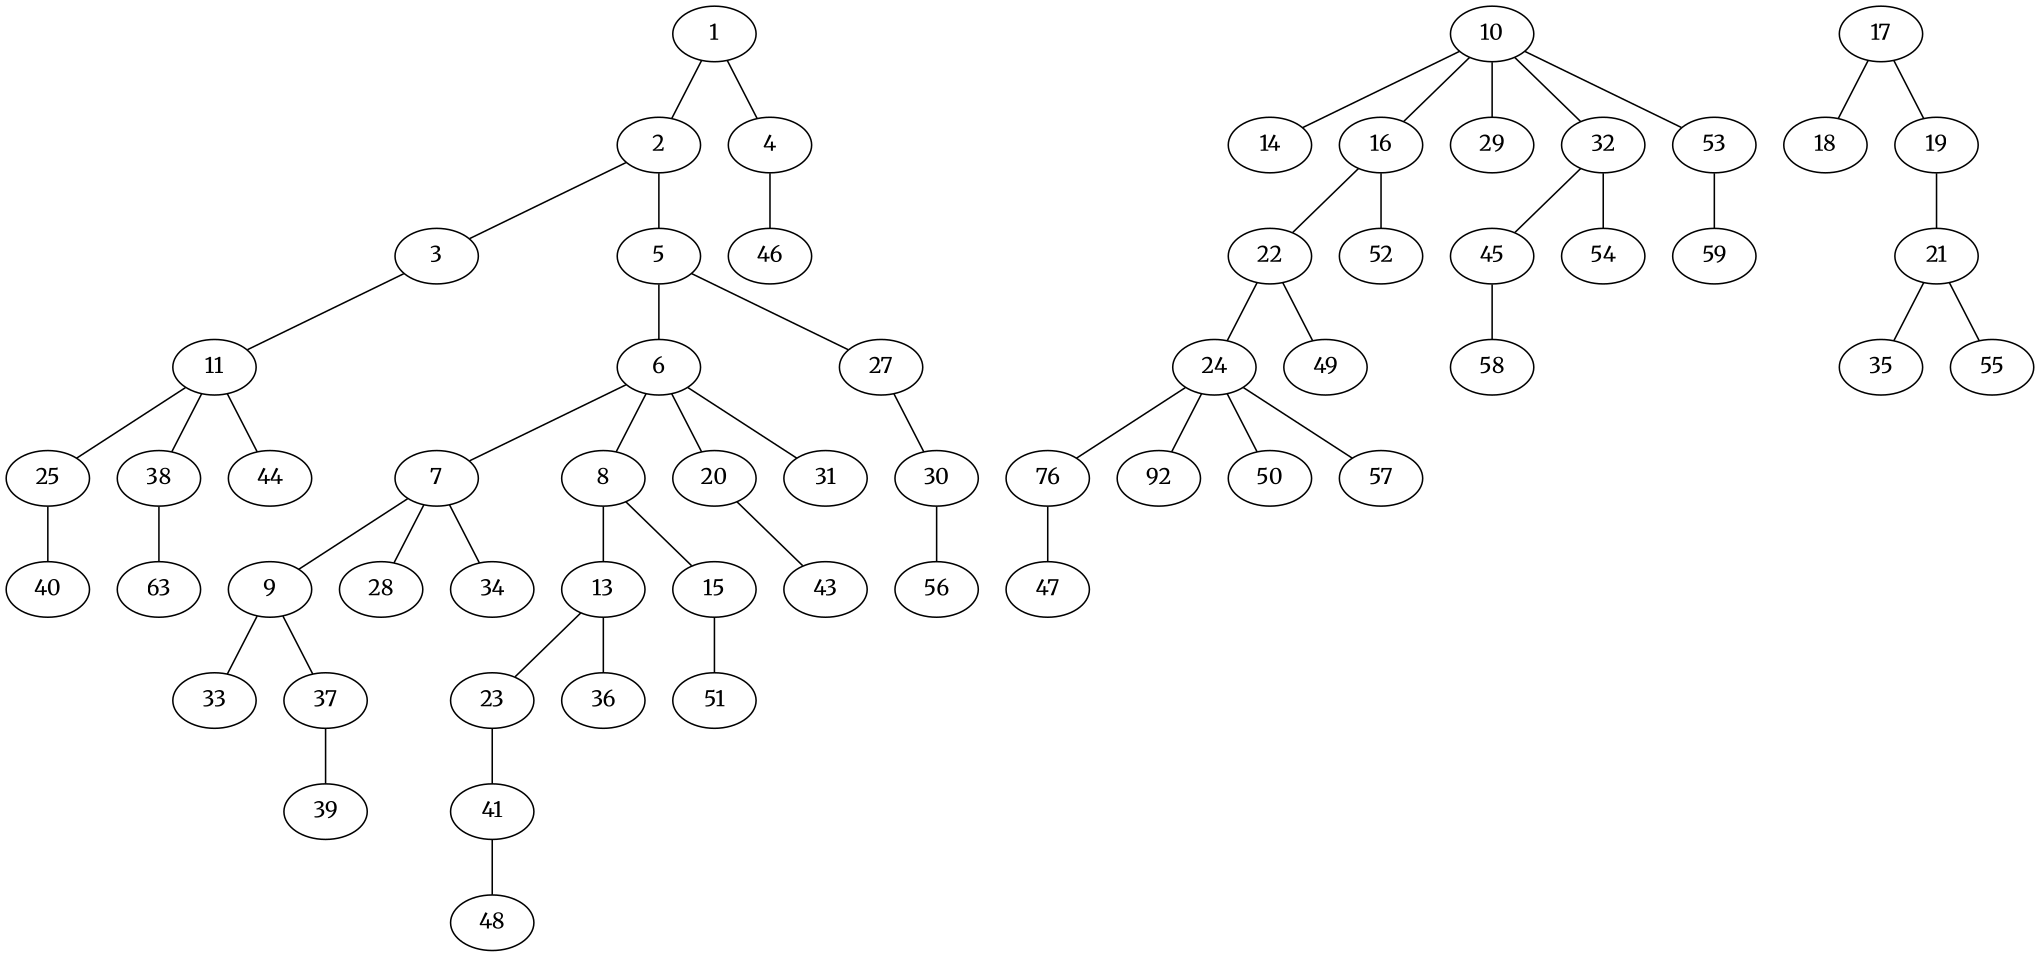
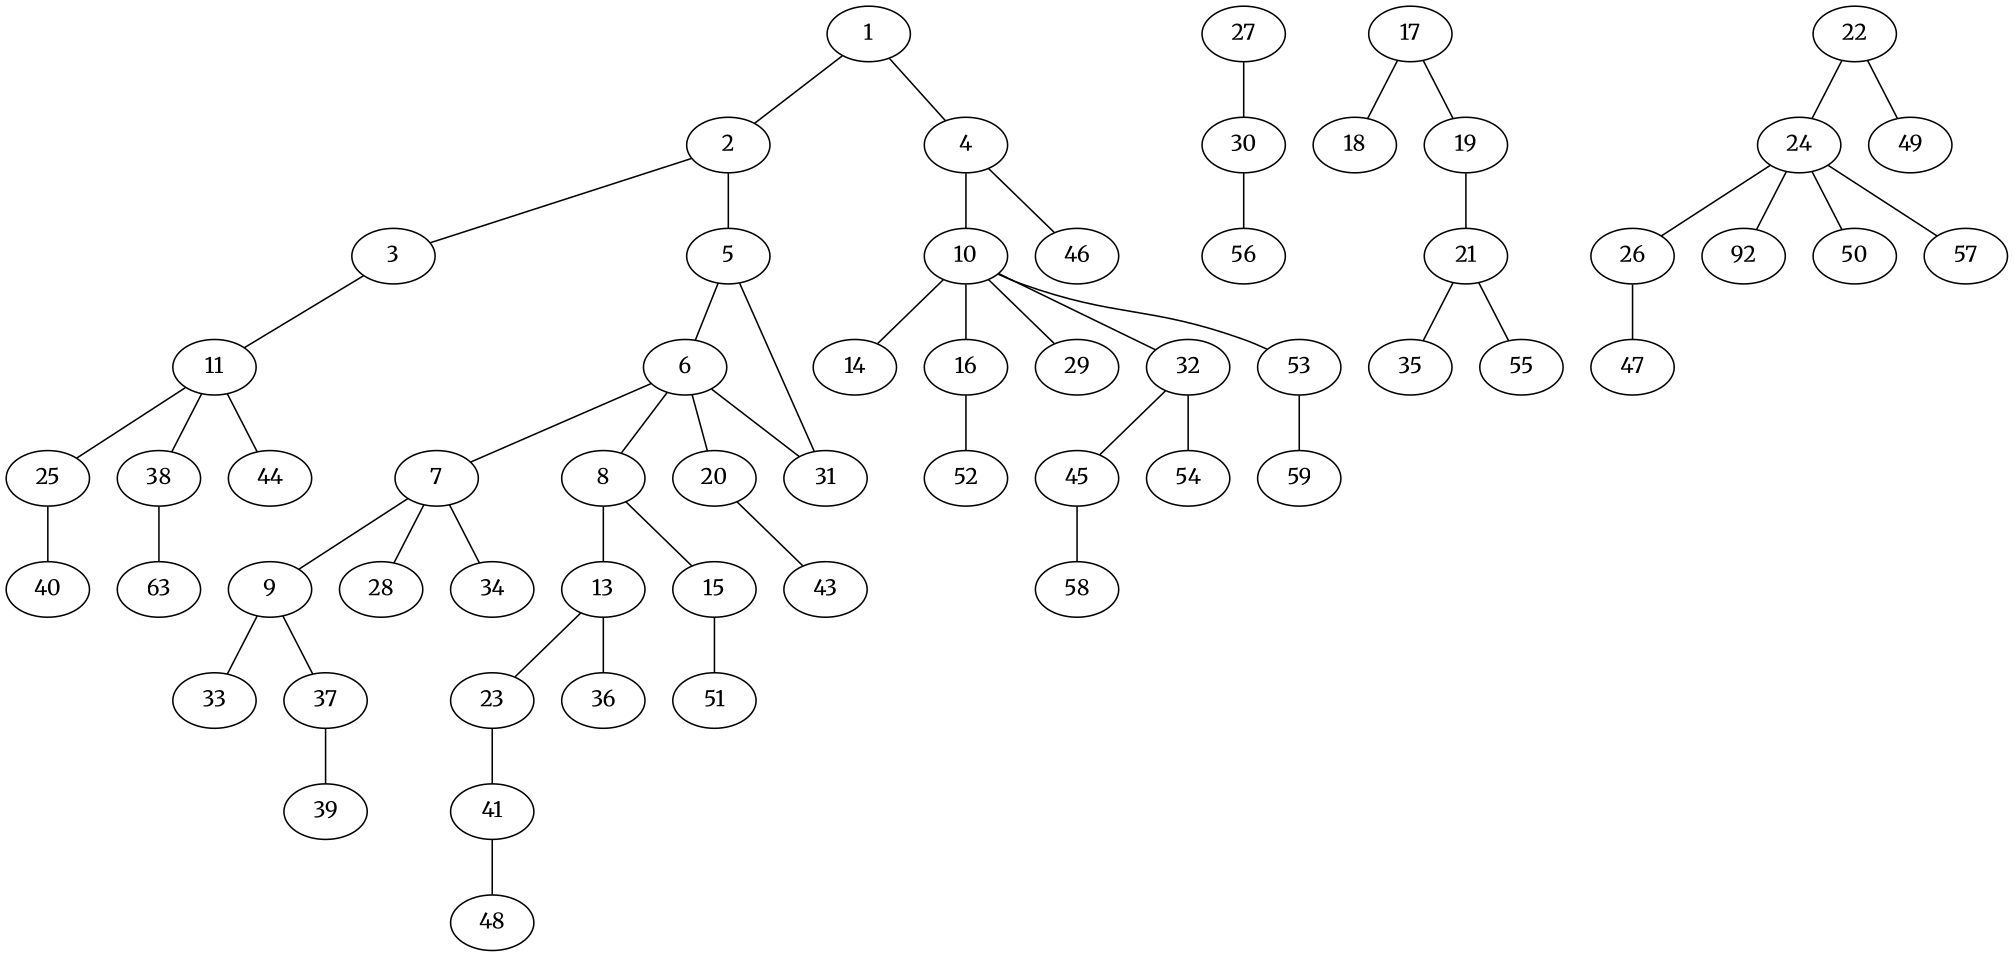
(1326, 200) -> none
none -> (966, 201)
(770, 312) -> (777, 367)
(1048, 478) -> (1633, 256)
